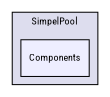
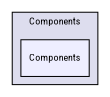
(55, 22) -> (55, 22)
